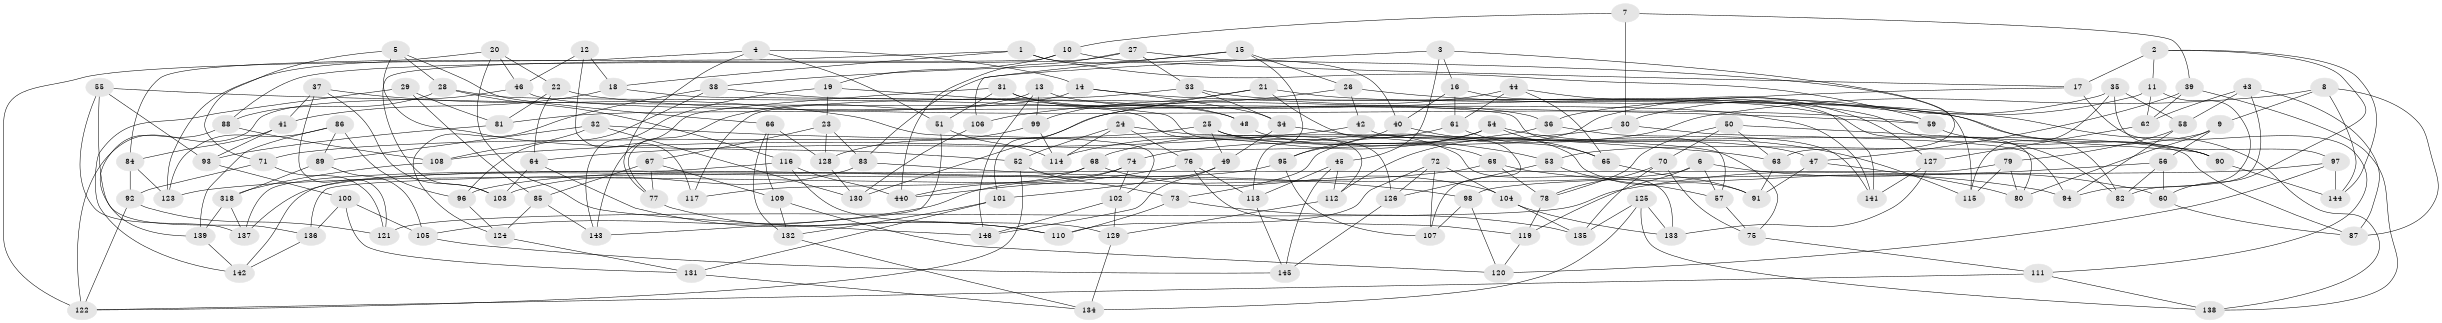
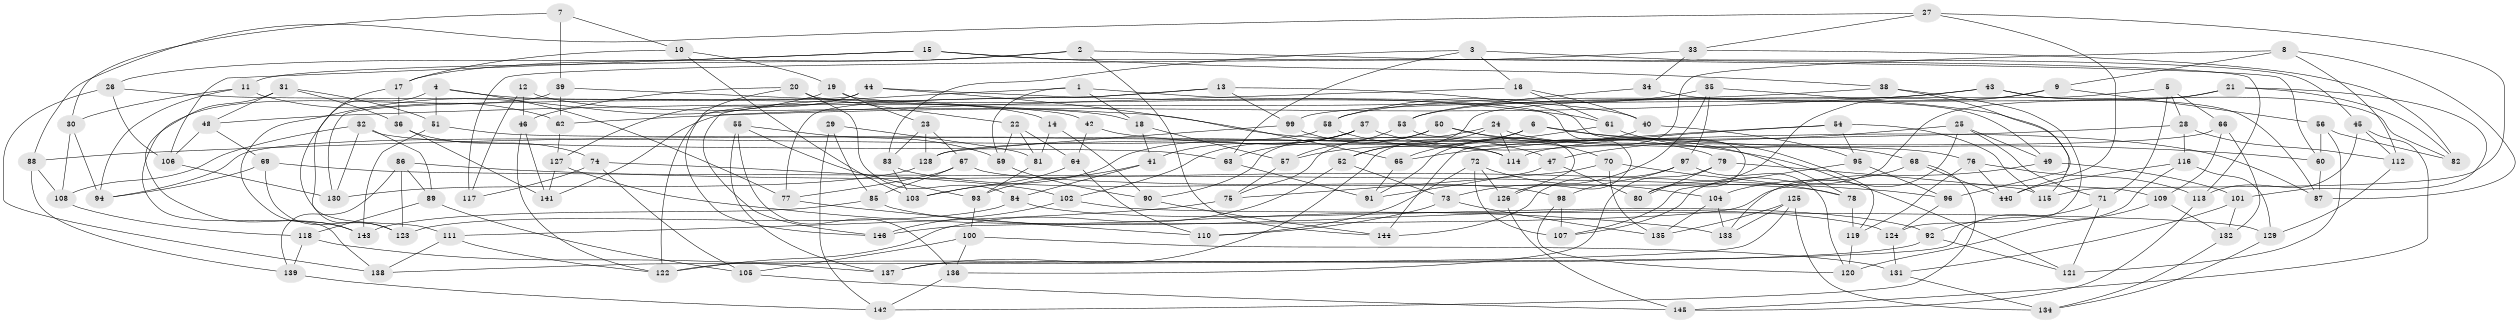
(1183, 101) -> none
none -> (188, 143)
(227, 199) -> (305, 236)
